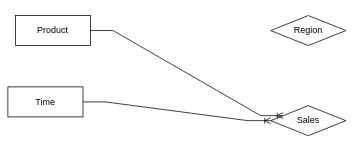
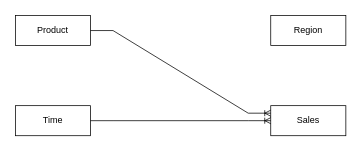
(308, 30) -> (308, 30)
(45, 102) -> (53, 120)
(308, 120) -> (308, 120)
